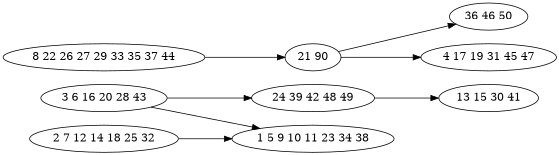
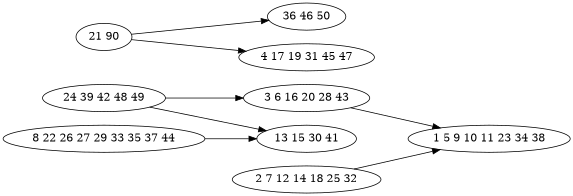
(241, 57) -> (227, 139)
(206, 98) -> (200, 98)
